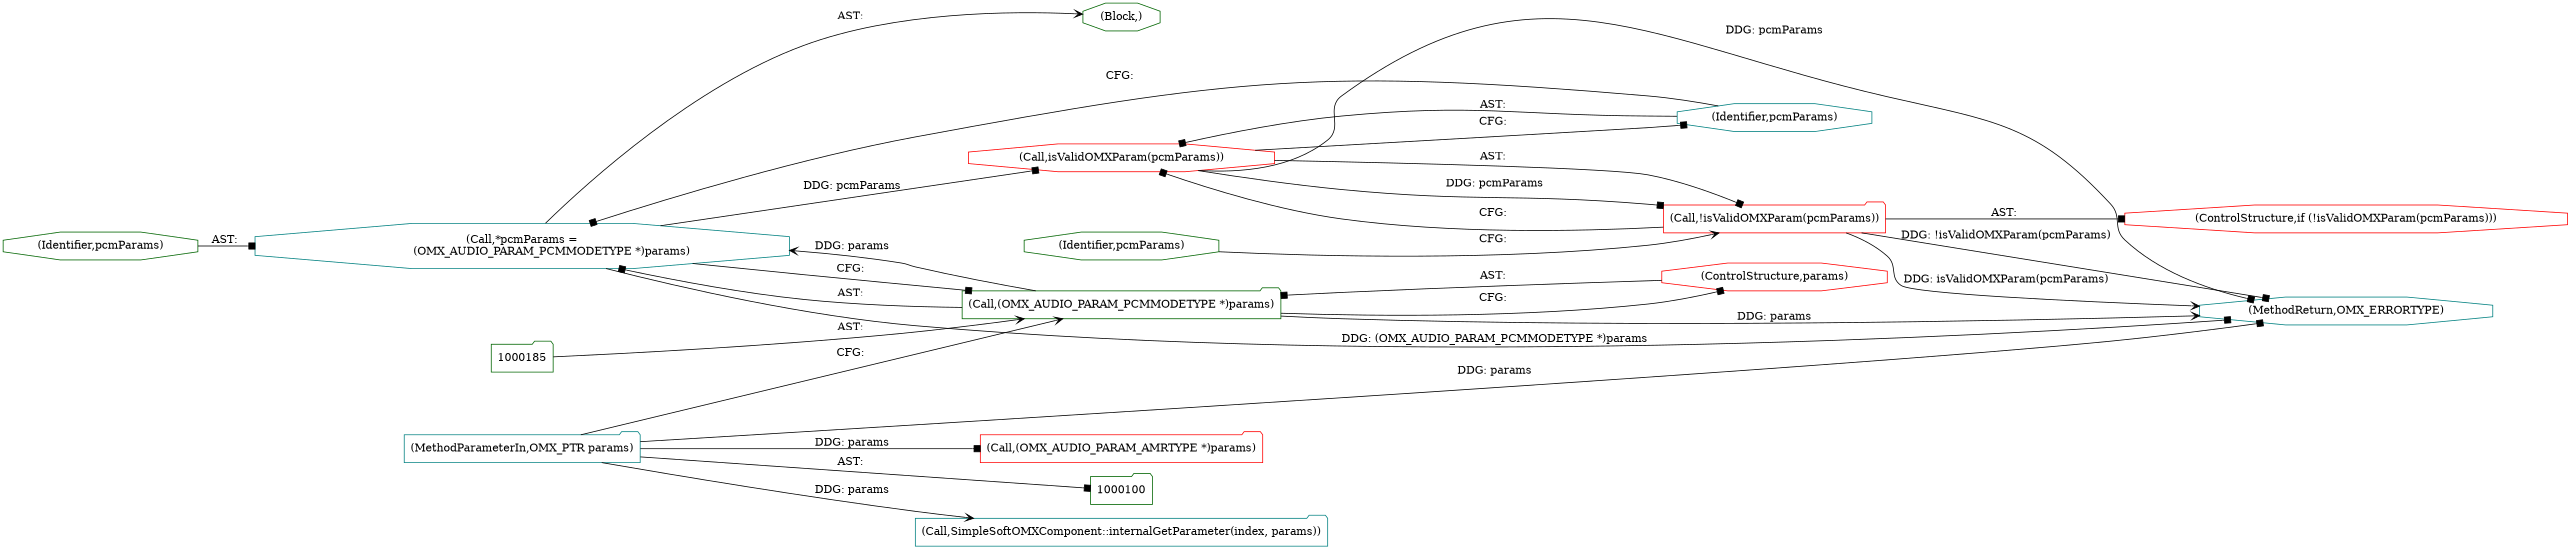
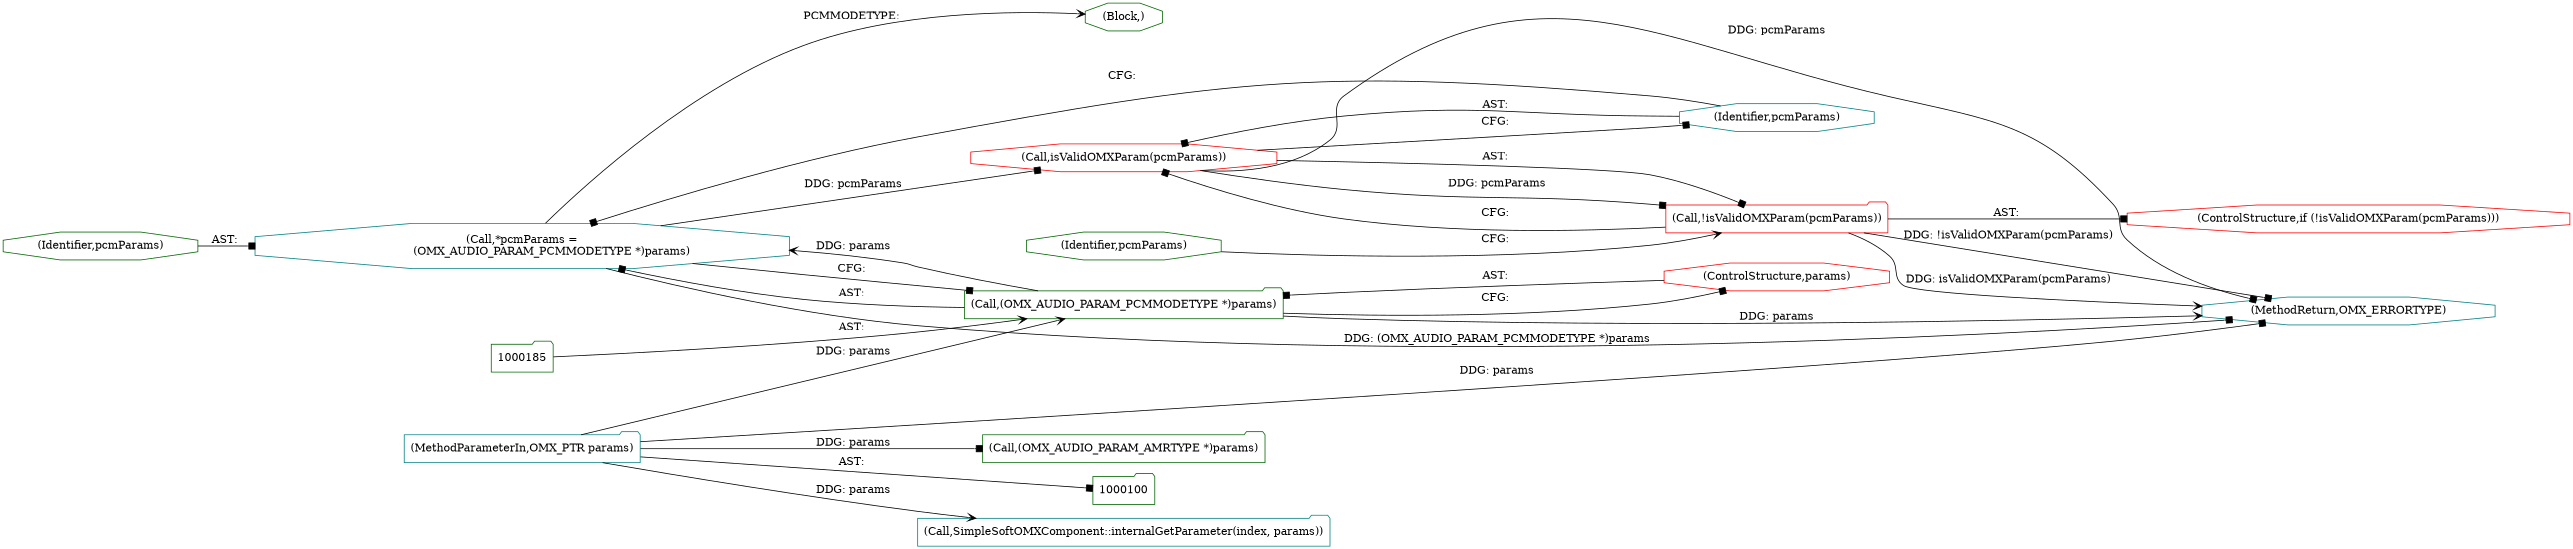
(852, 17) -> (853, 17)
(852, 353) -> (853, 352)
(1122, 449) -> (1124, 449)
